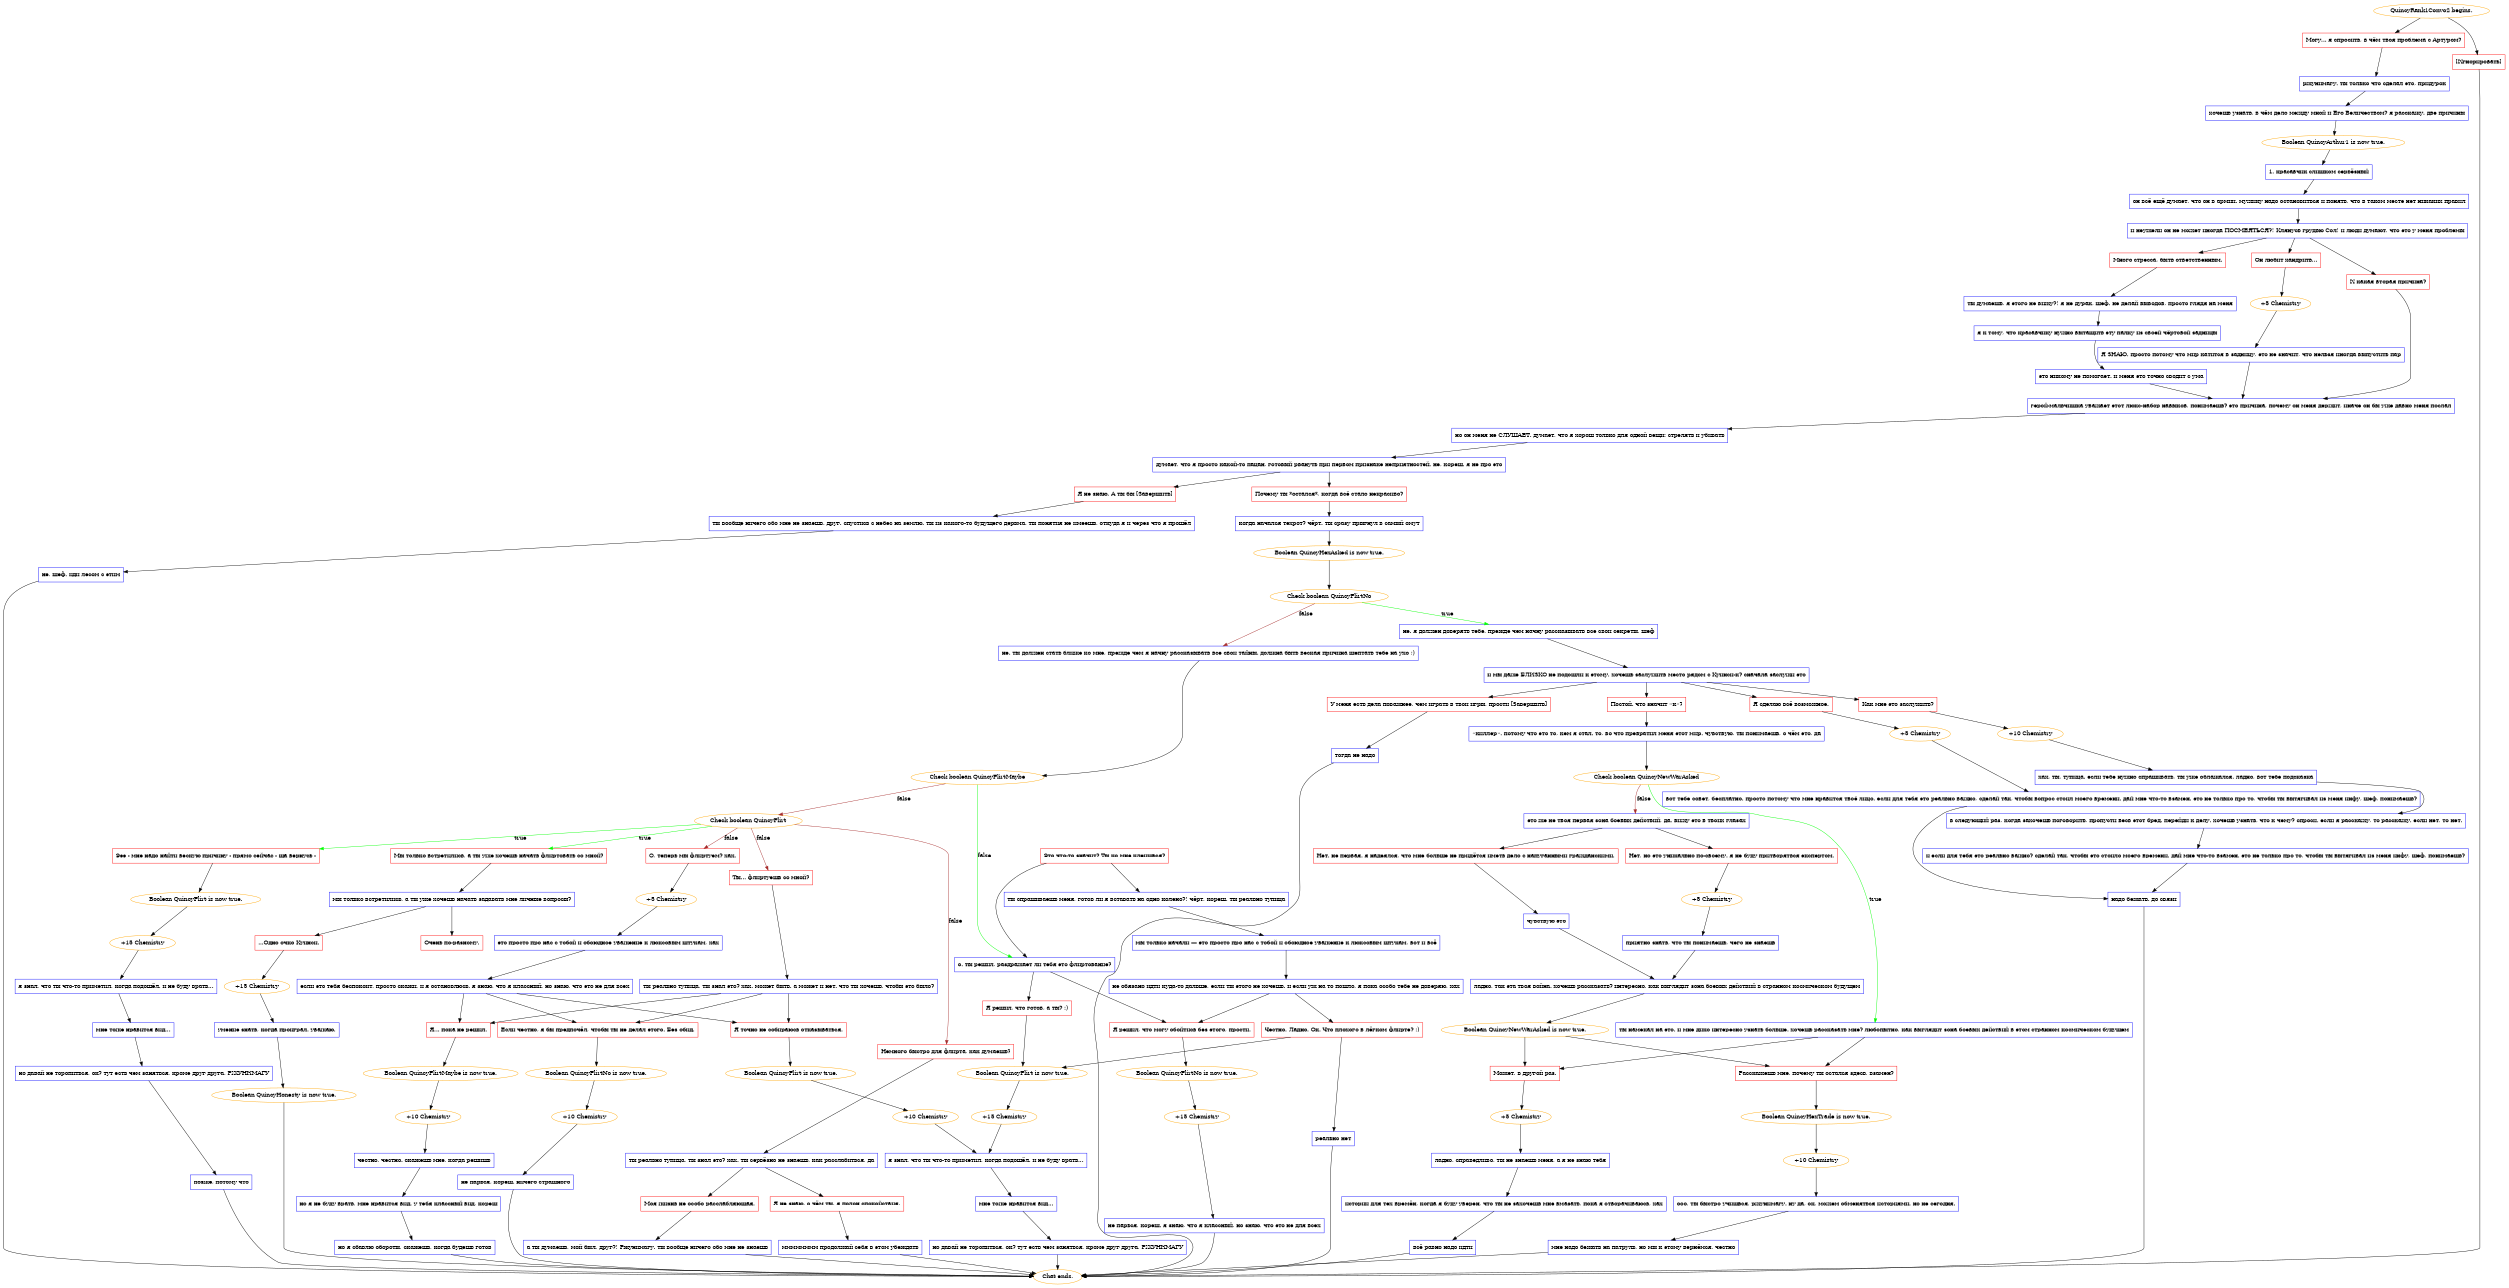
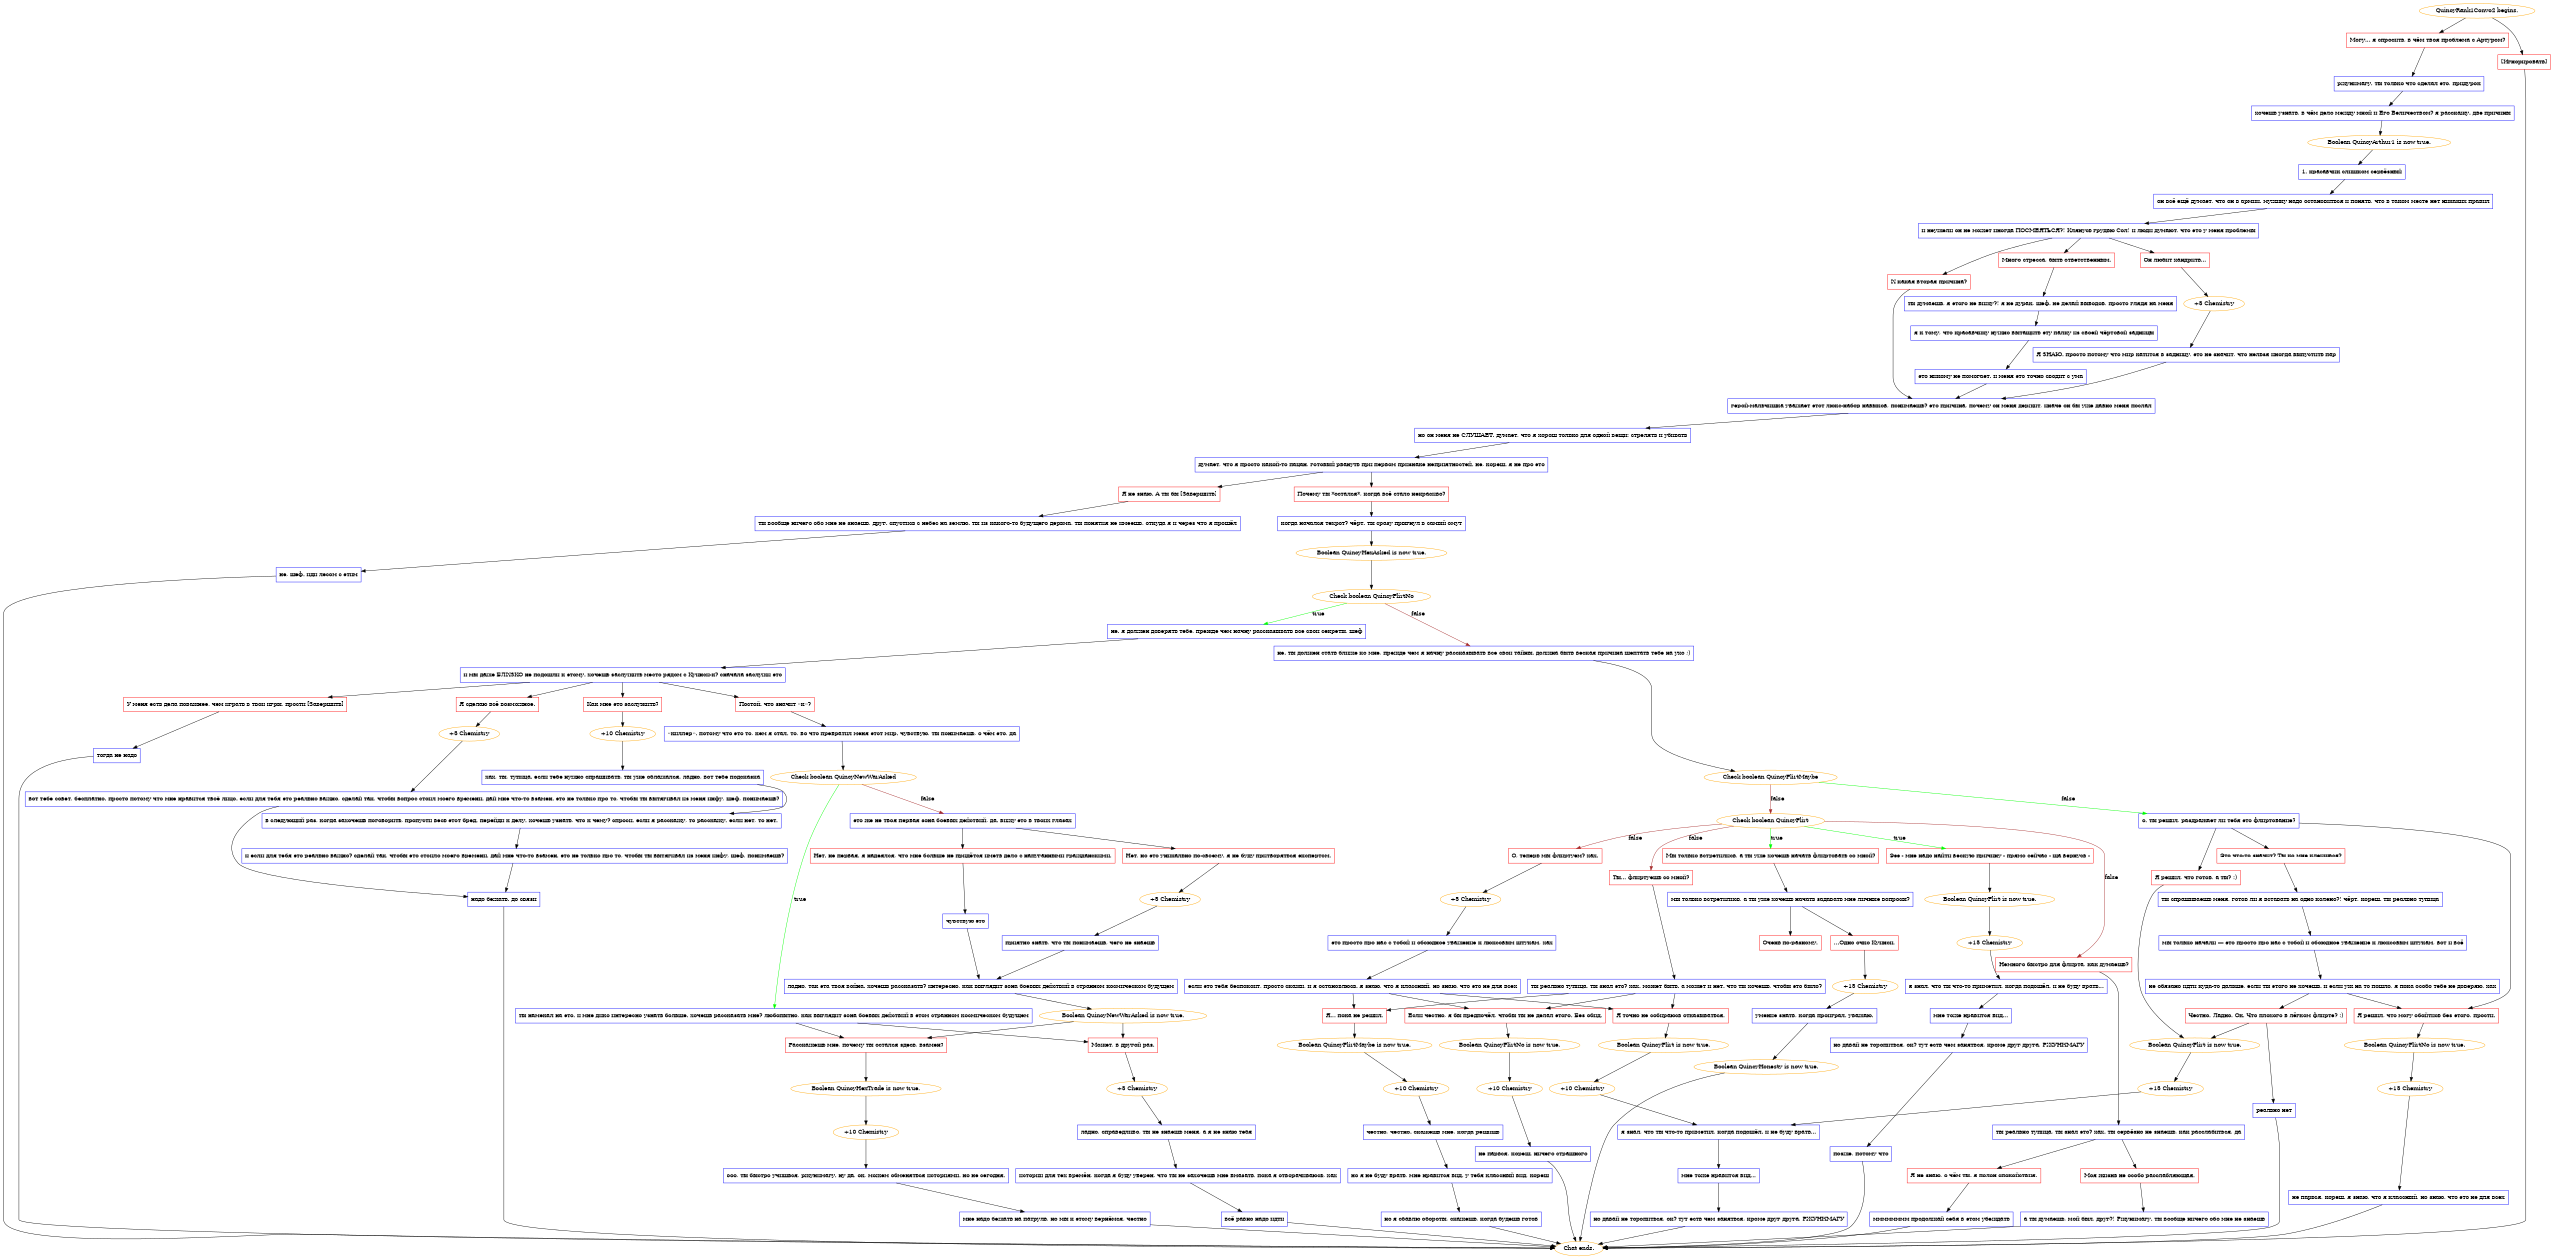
(997, 900) -> (2248, 837)
